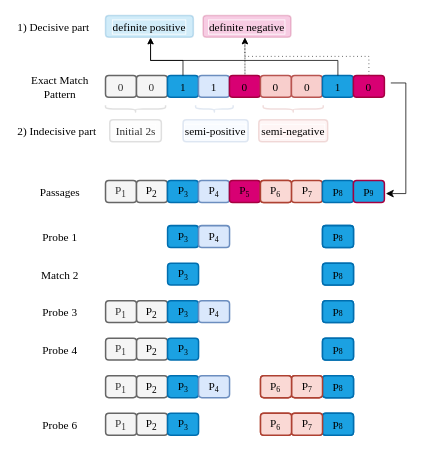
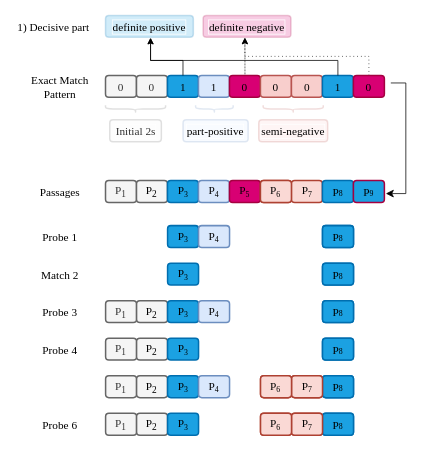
(60, 131) -> none
(215, 131) -> (215, 131)
